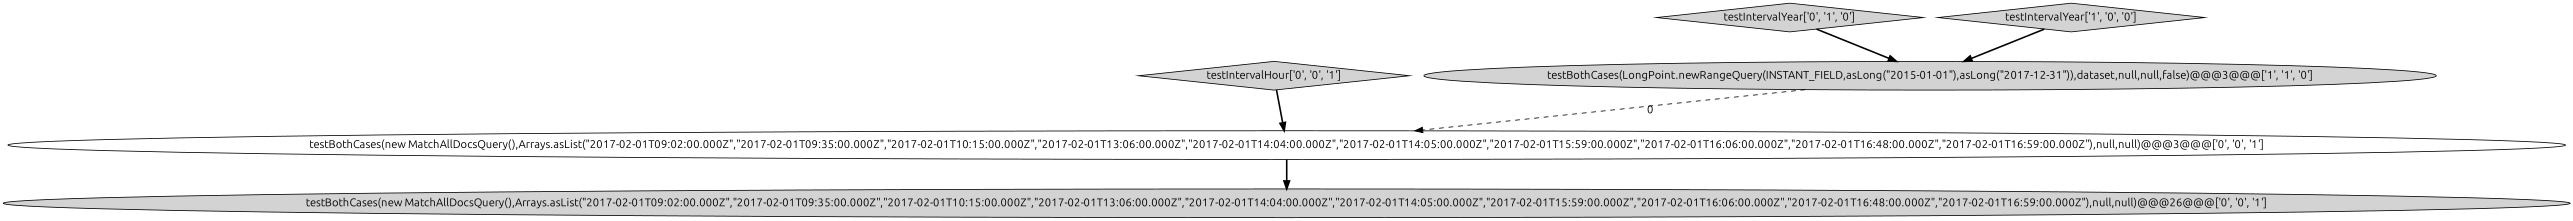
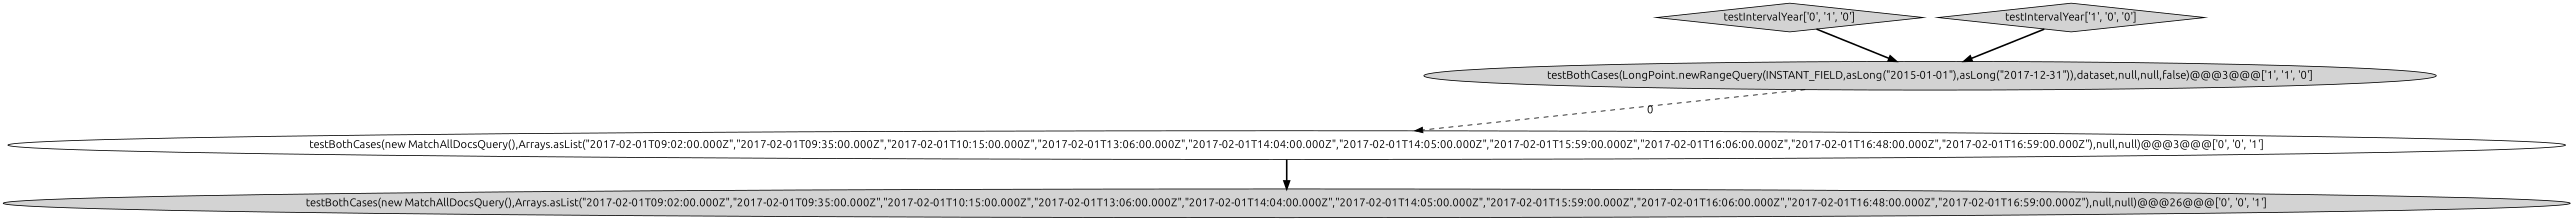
(1274, 76) -> none
